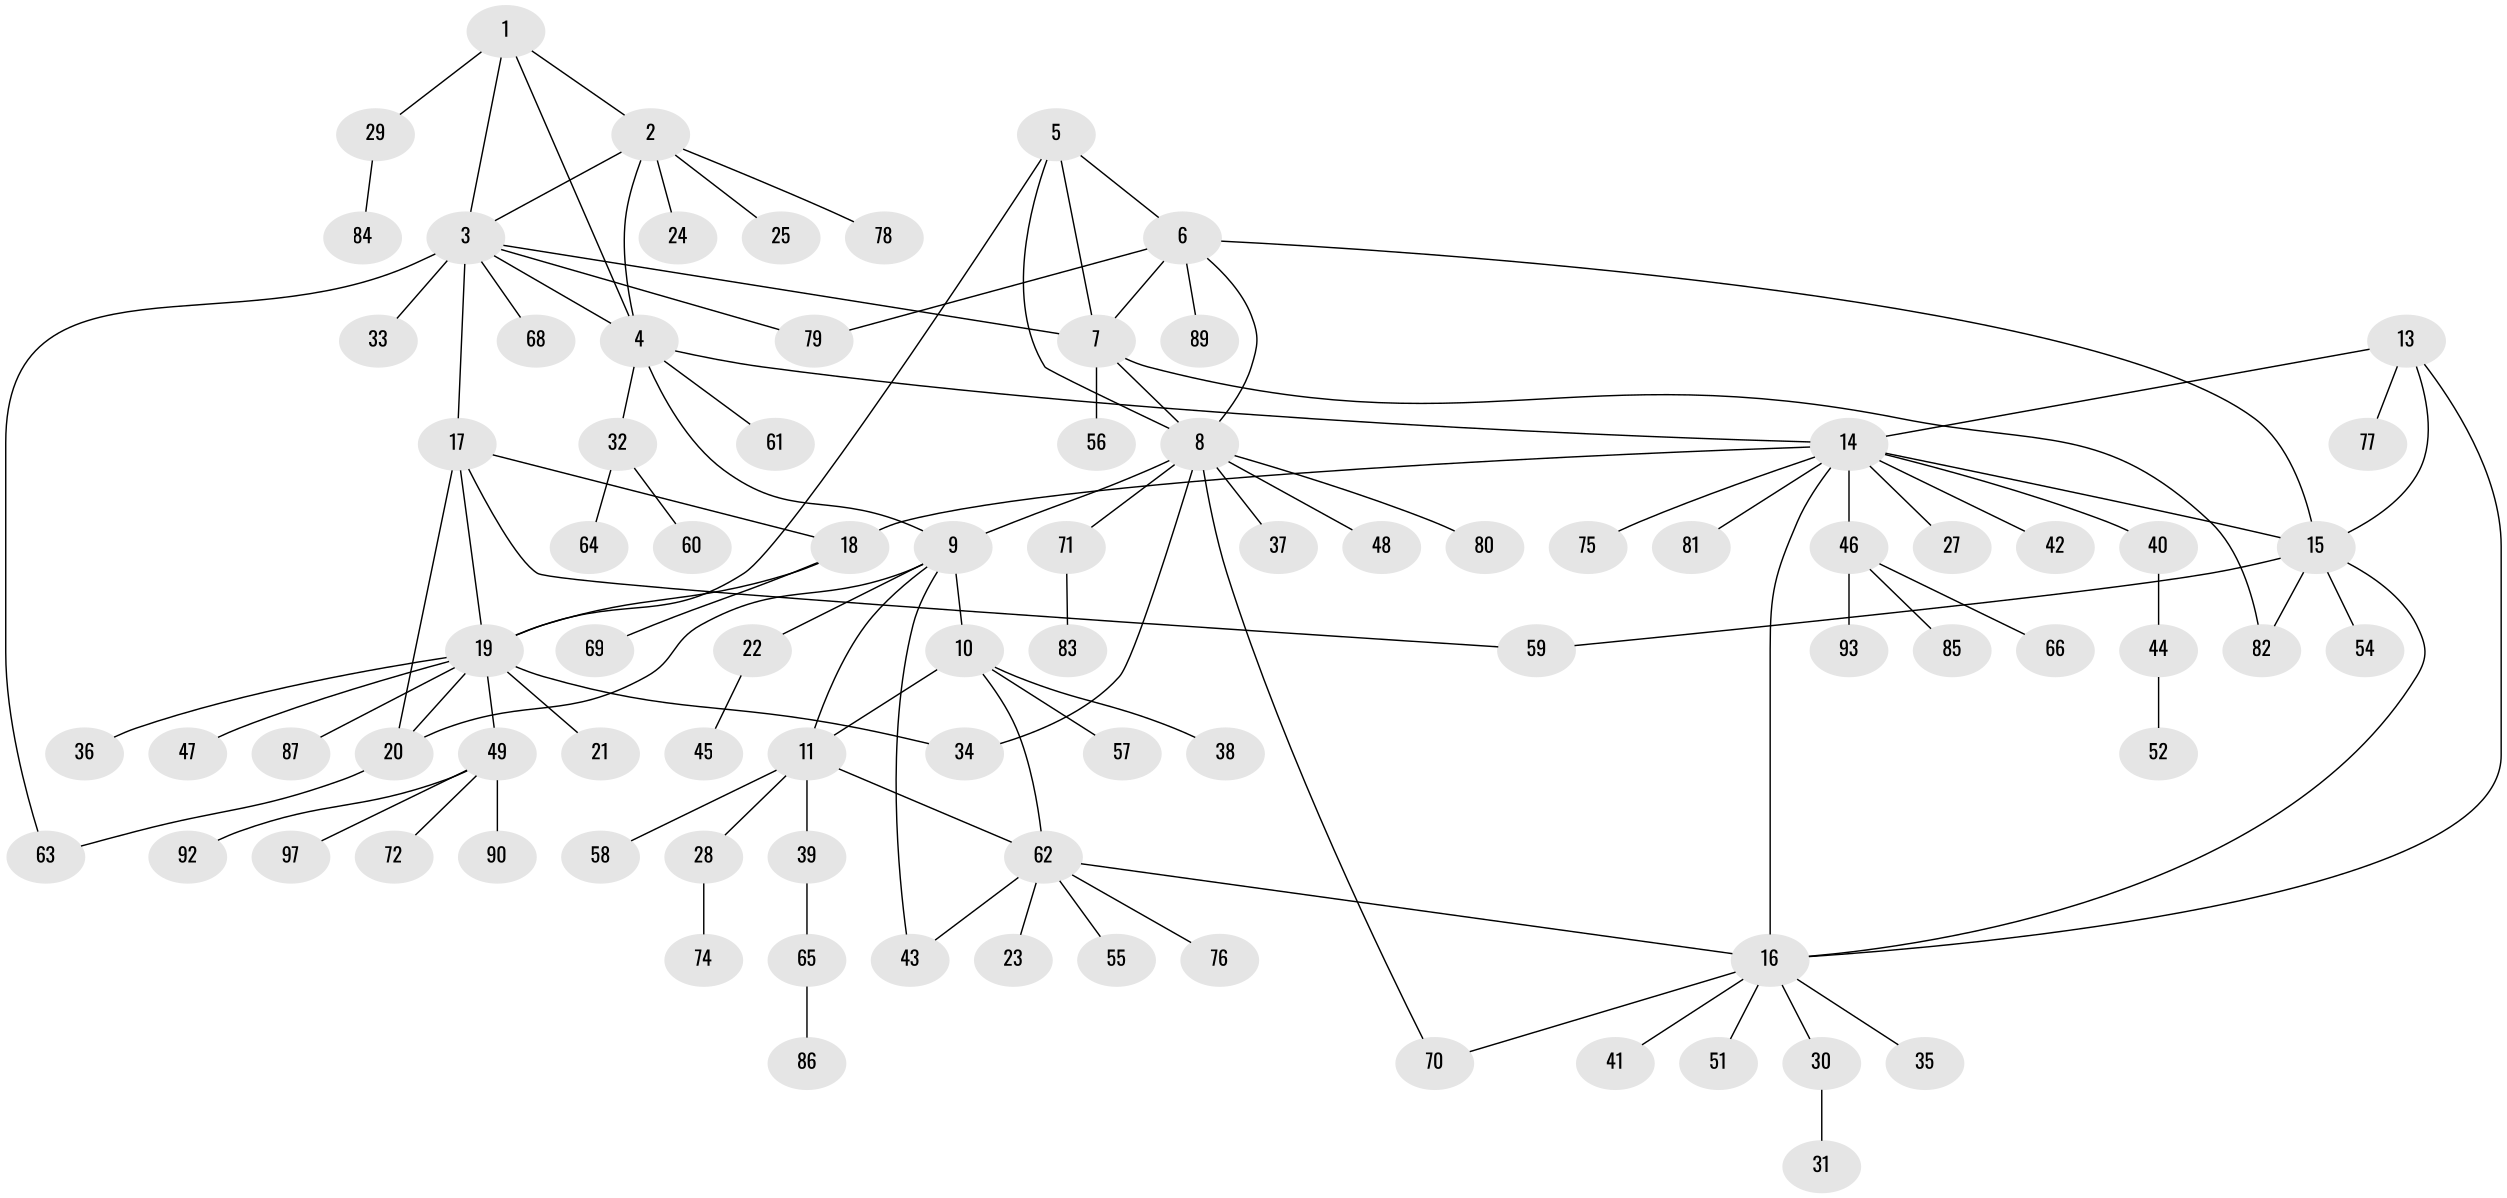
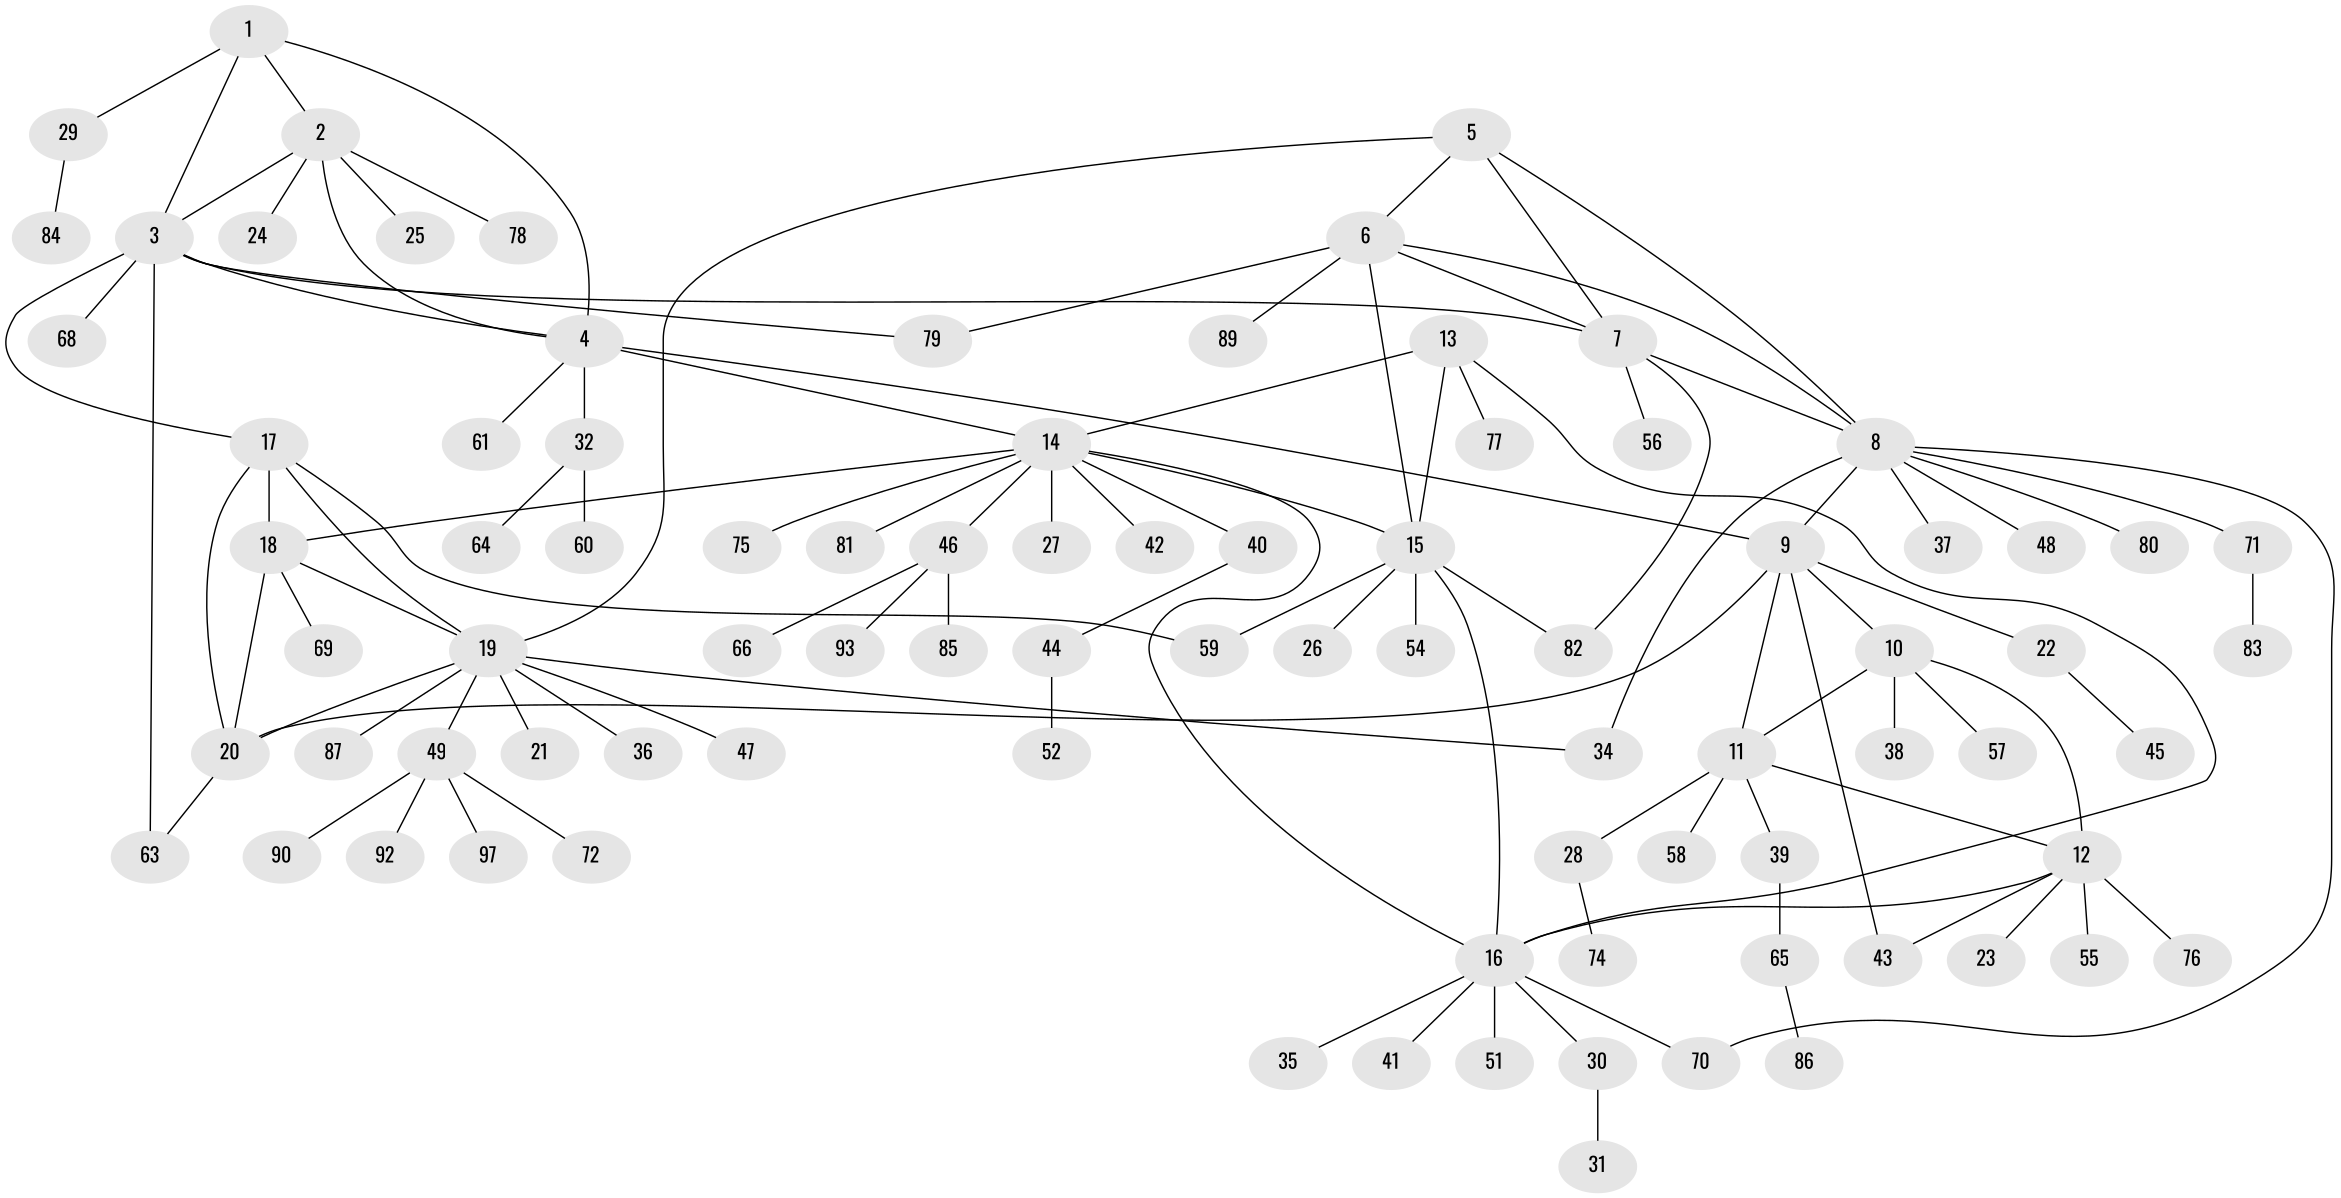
(378, 341) -> none
none -> (250, 651)
none -> (1313, 651)
(1043, 857) -> (2082, 857)
